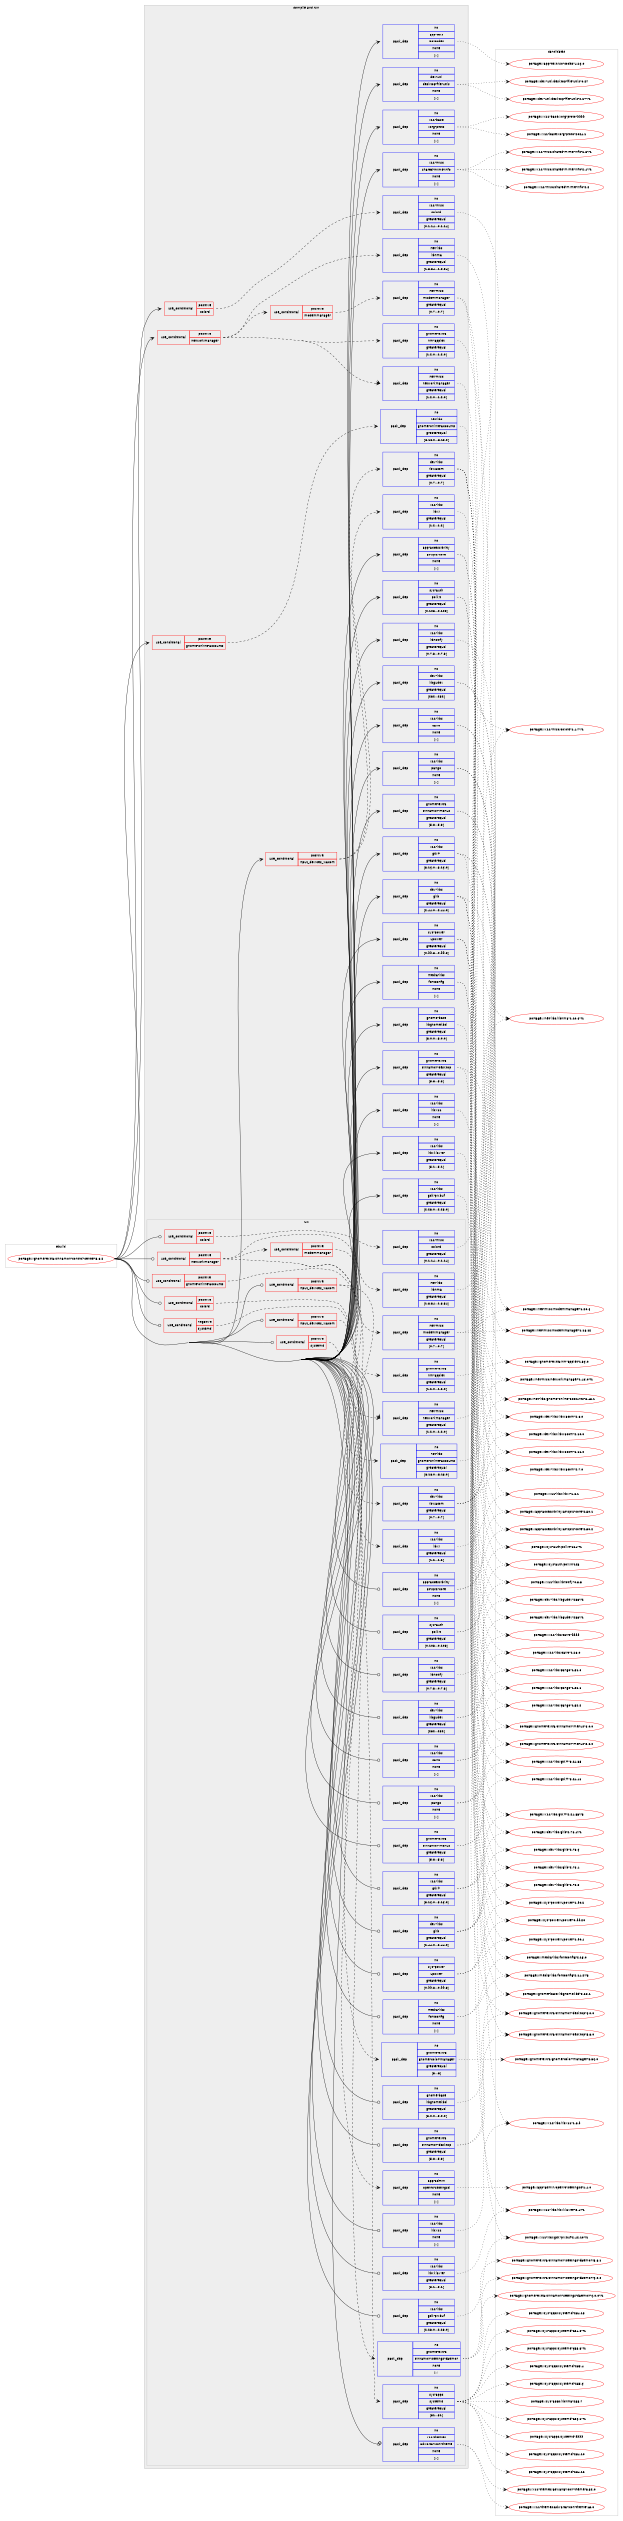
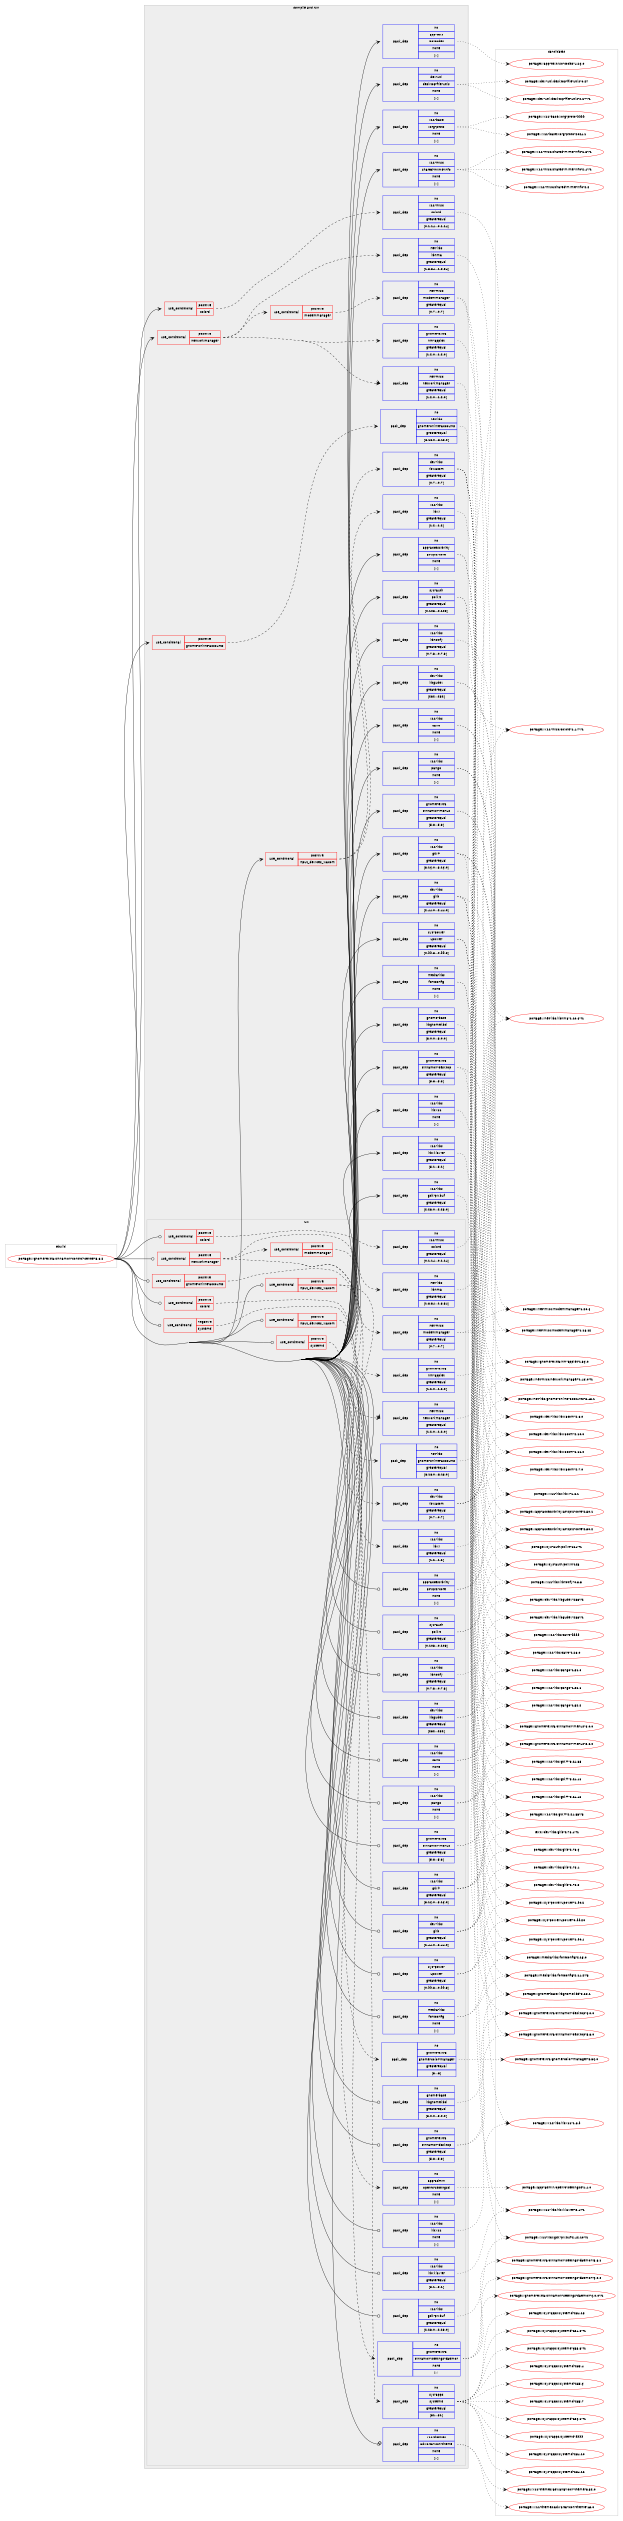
none -> (557, 1797)
(557, 1832) -> (557, 1832)
(557, 2402) -> (557, 2402)
